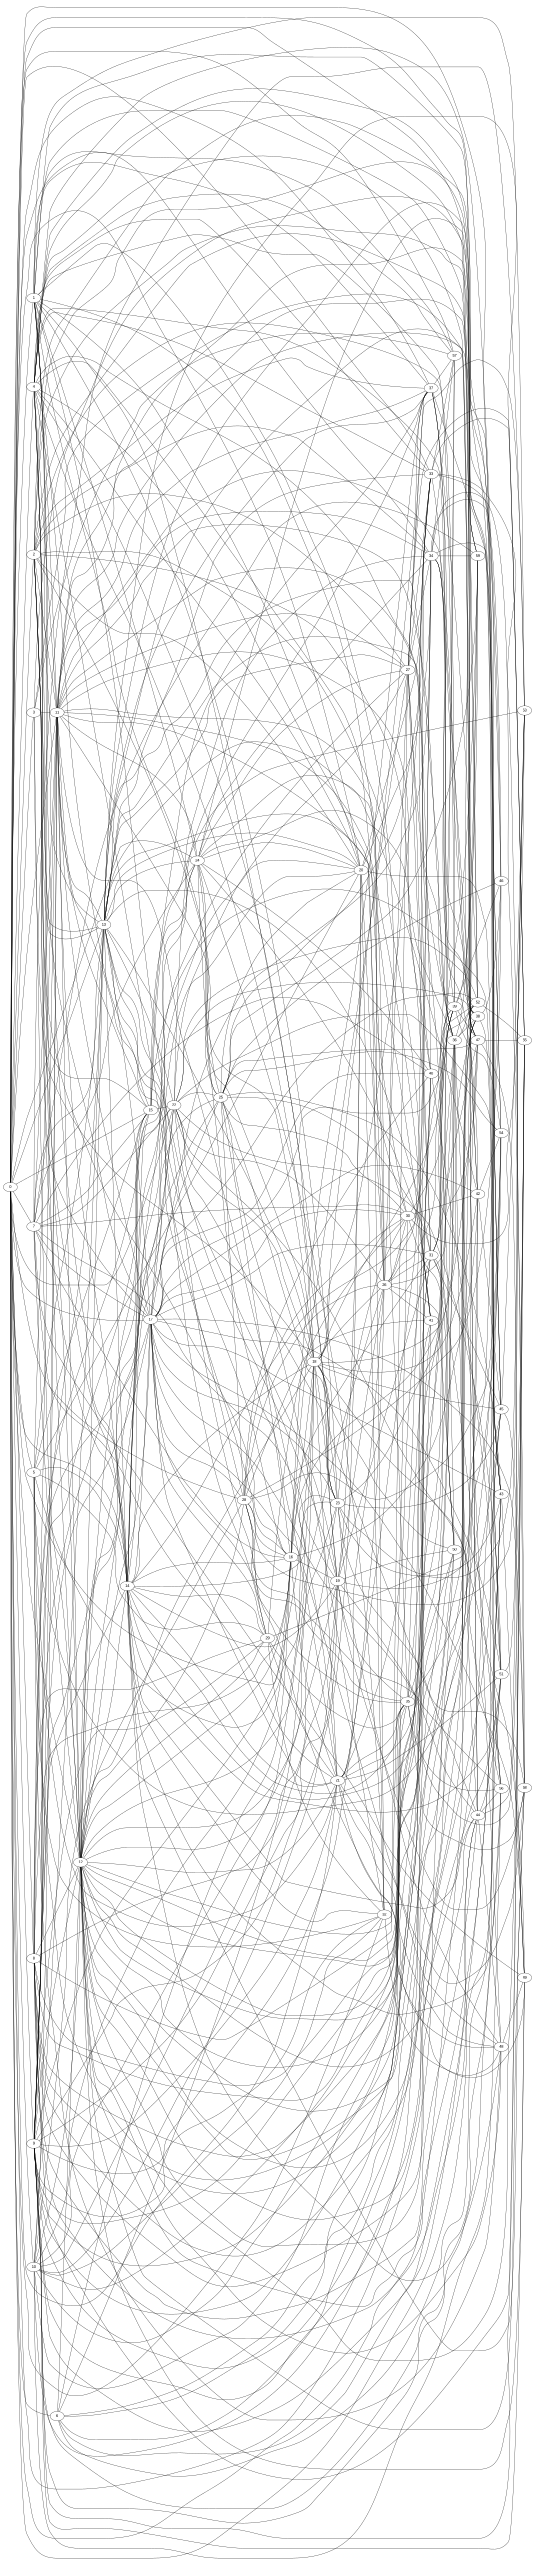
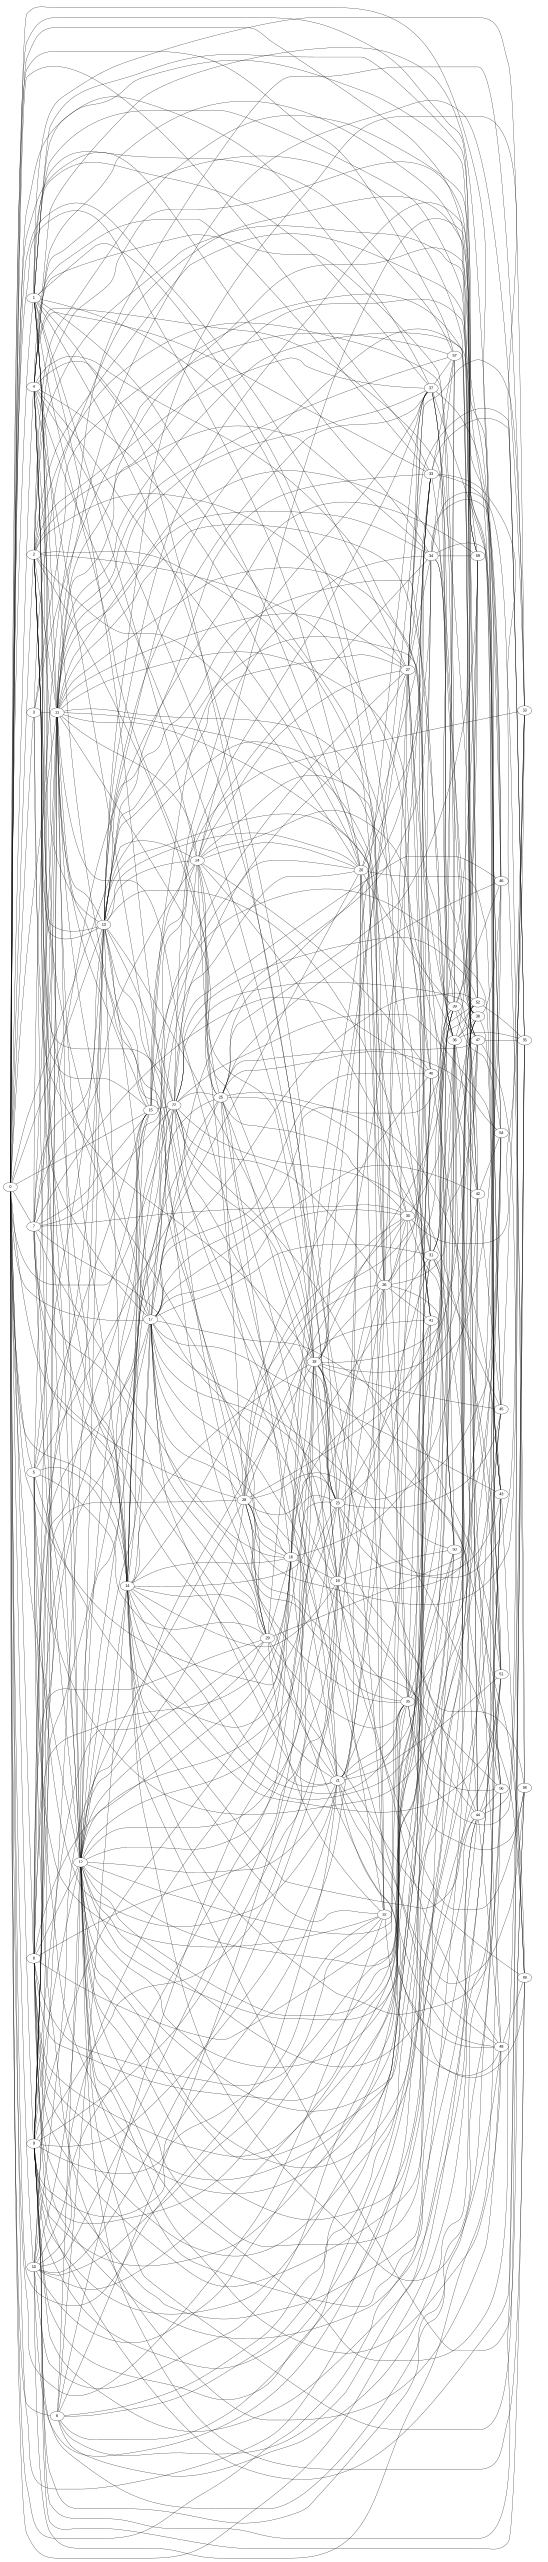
none -> (371, 94)
none -> (363, 120)
(434, 153) -> none
(212, 195) -> (185, 468)
none -> (25, 273)
none -> (496, 626)
(443, 800) -> none
none -> (42, 874)
none -> (287, 935)
(254, 962) -> (408, 948)
(437, 1207) -> (463, 1088)
(188, 1241) -> (279, 1598)
(408, 1269) -> (395, 1473)
(86, 1280) -> (140, 1434)
(521, 1358) -> (482, 1032)
(130, 1359) -> (186, 983)
(456, 1410) -> none
none -> (389, 1414)
(413, 1416) -> none
none -> (302, 1496)
none -> (259, 1568)
(520, 1598) -> none
none -> (53, 1646)
(61, 1732) -> (92, 2001)
none -> (219, 1757)
